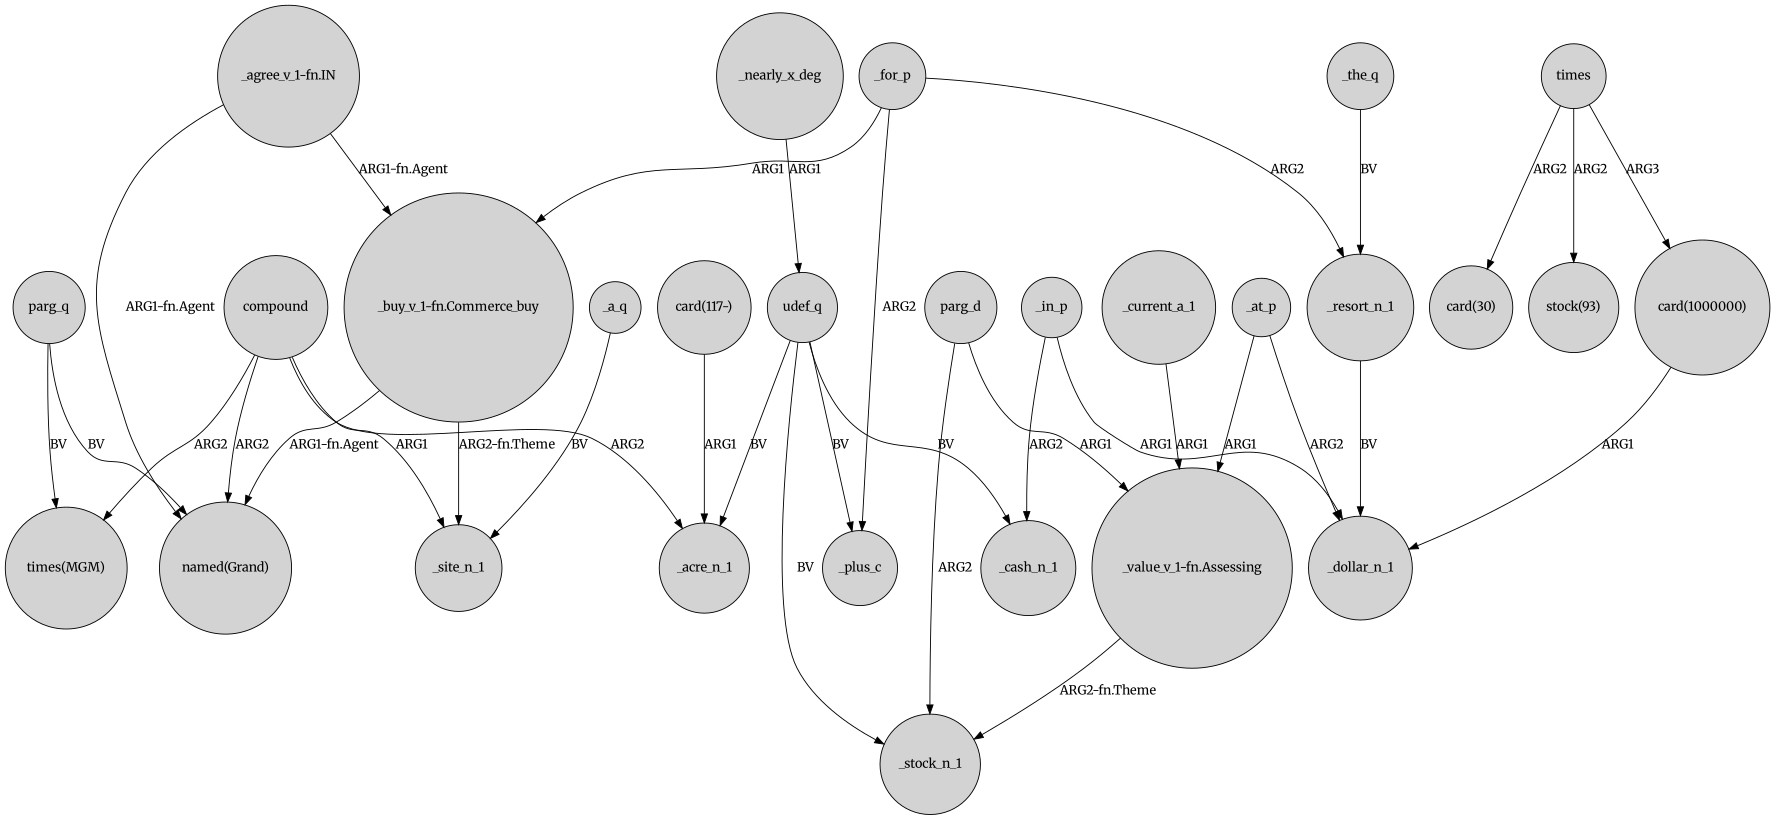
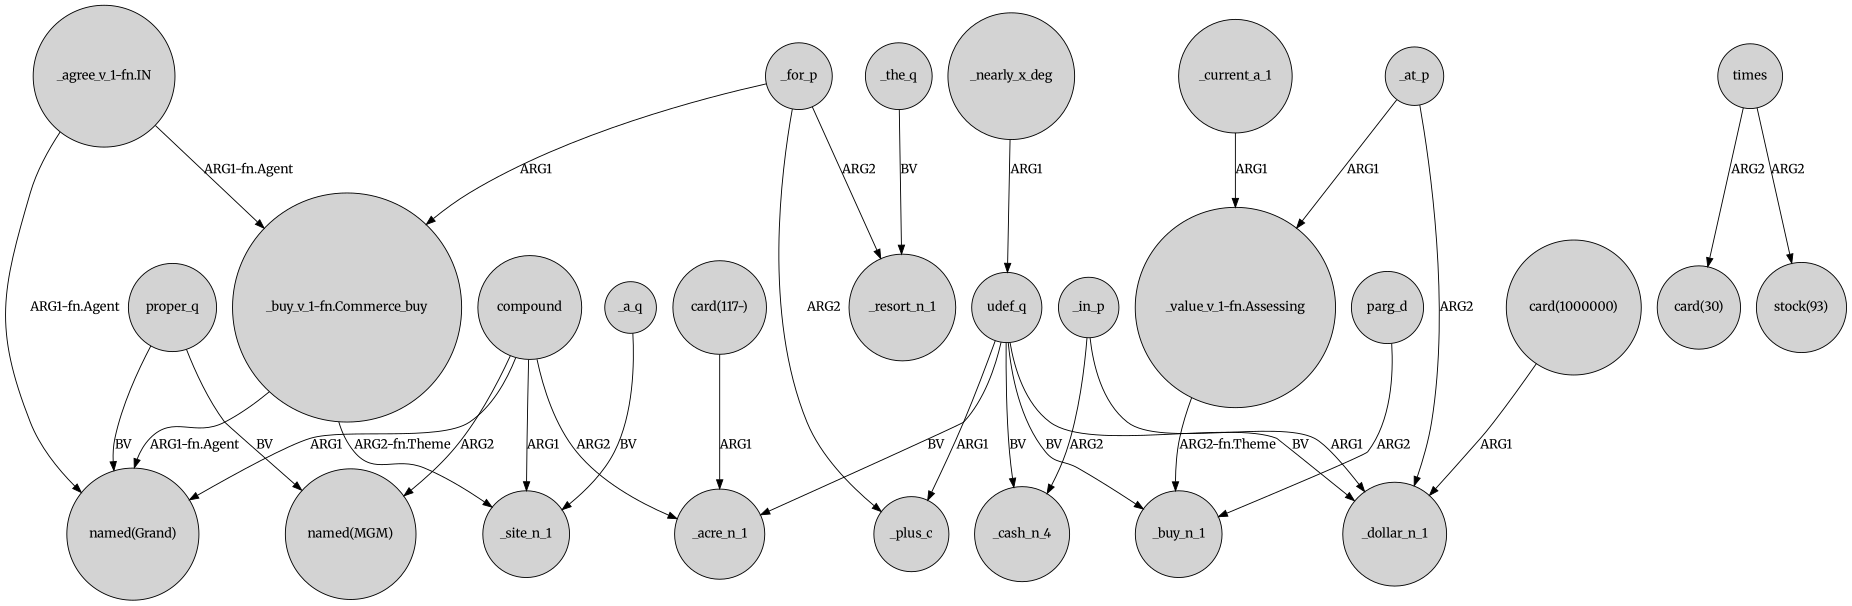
(1627, 173) -> none
(49, 308) -> (172, 308)
(1024, 429) -> none
(1360, 434) -> (1142, 435)
(253, 445) -> (326, 445)
(841, 445) -> (973, 445)
(66, 568) -> (351, 534)
(1028, 568) -> (1022, 534)
(930, 764) -> (1179, 534)
